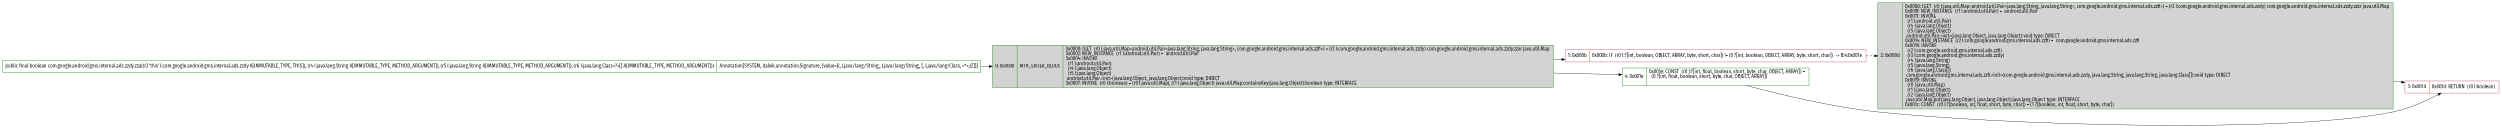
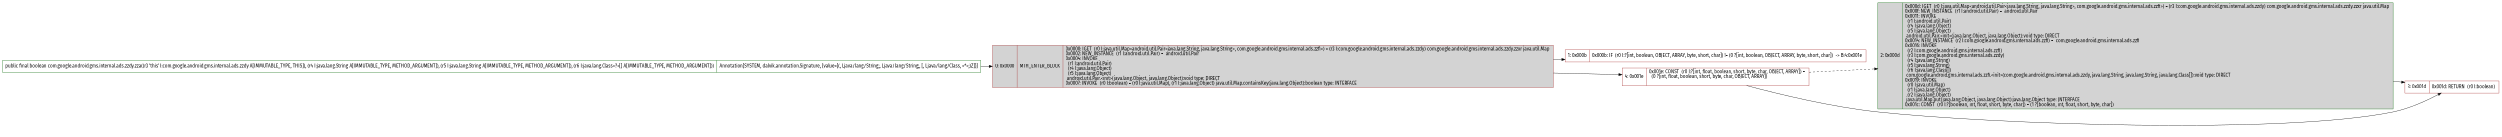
(1870, 56) -> (1842, 71)
(1273, 66) -> (1273, 66)
(1716, 77) -> (1716, 77)
